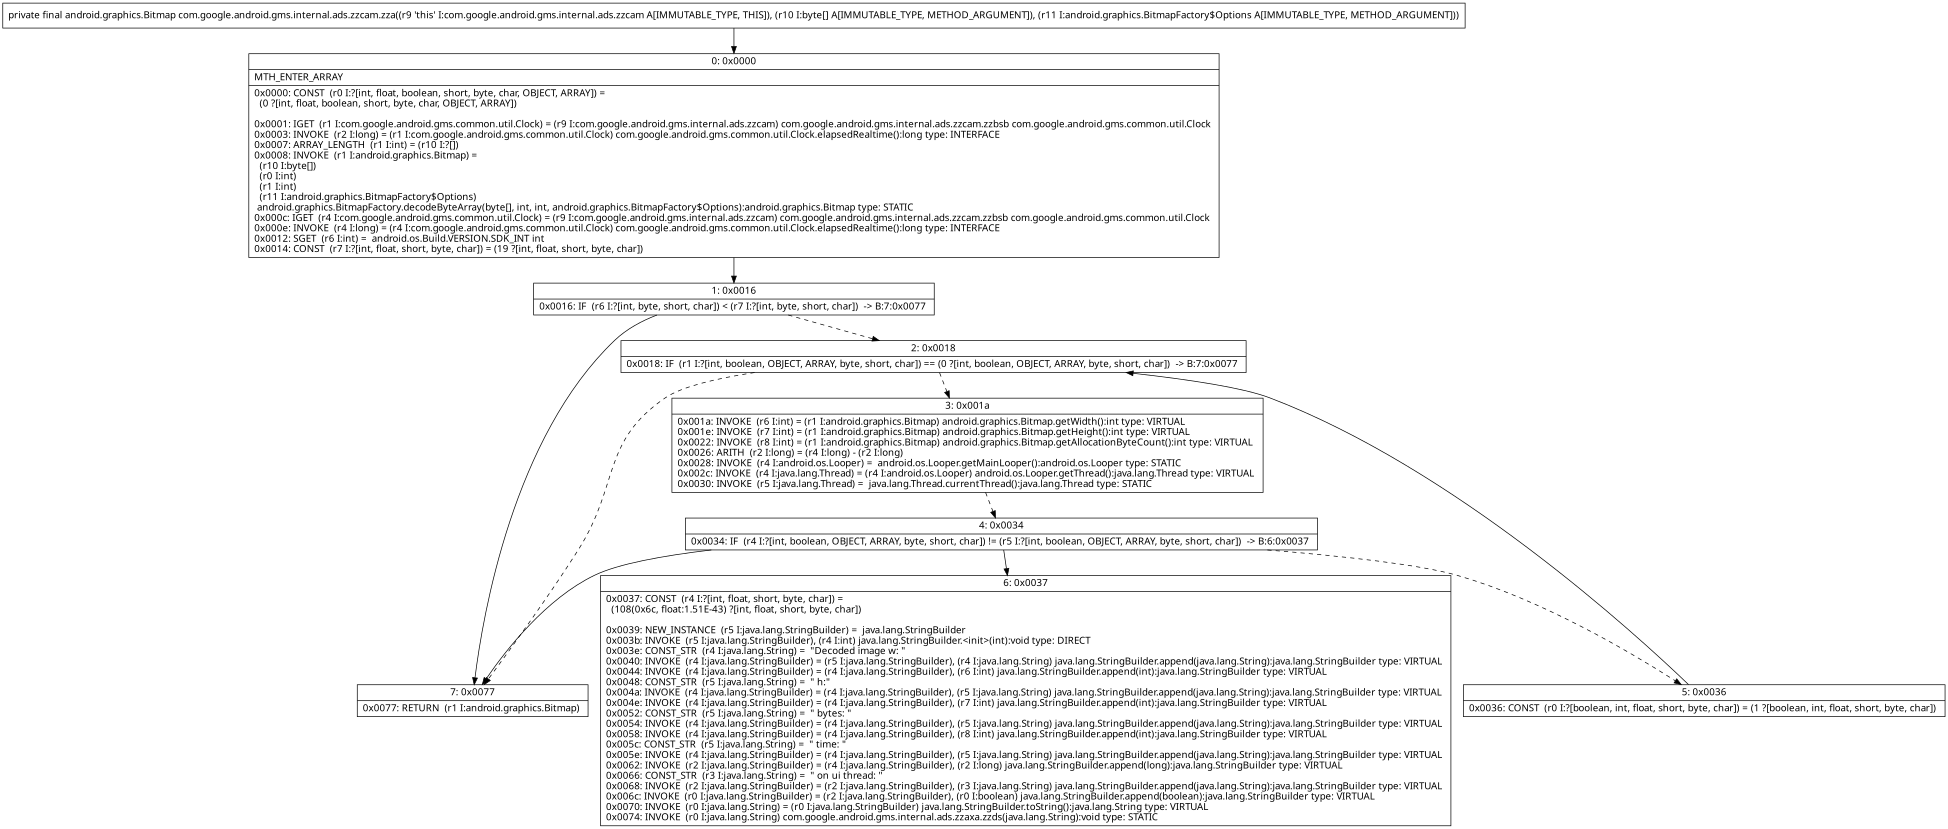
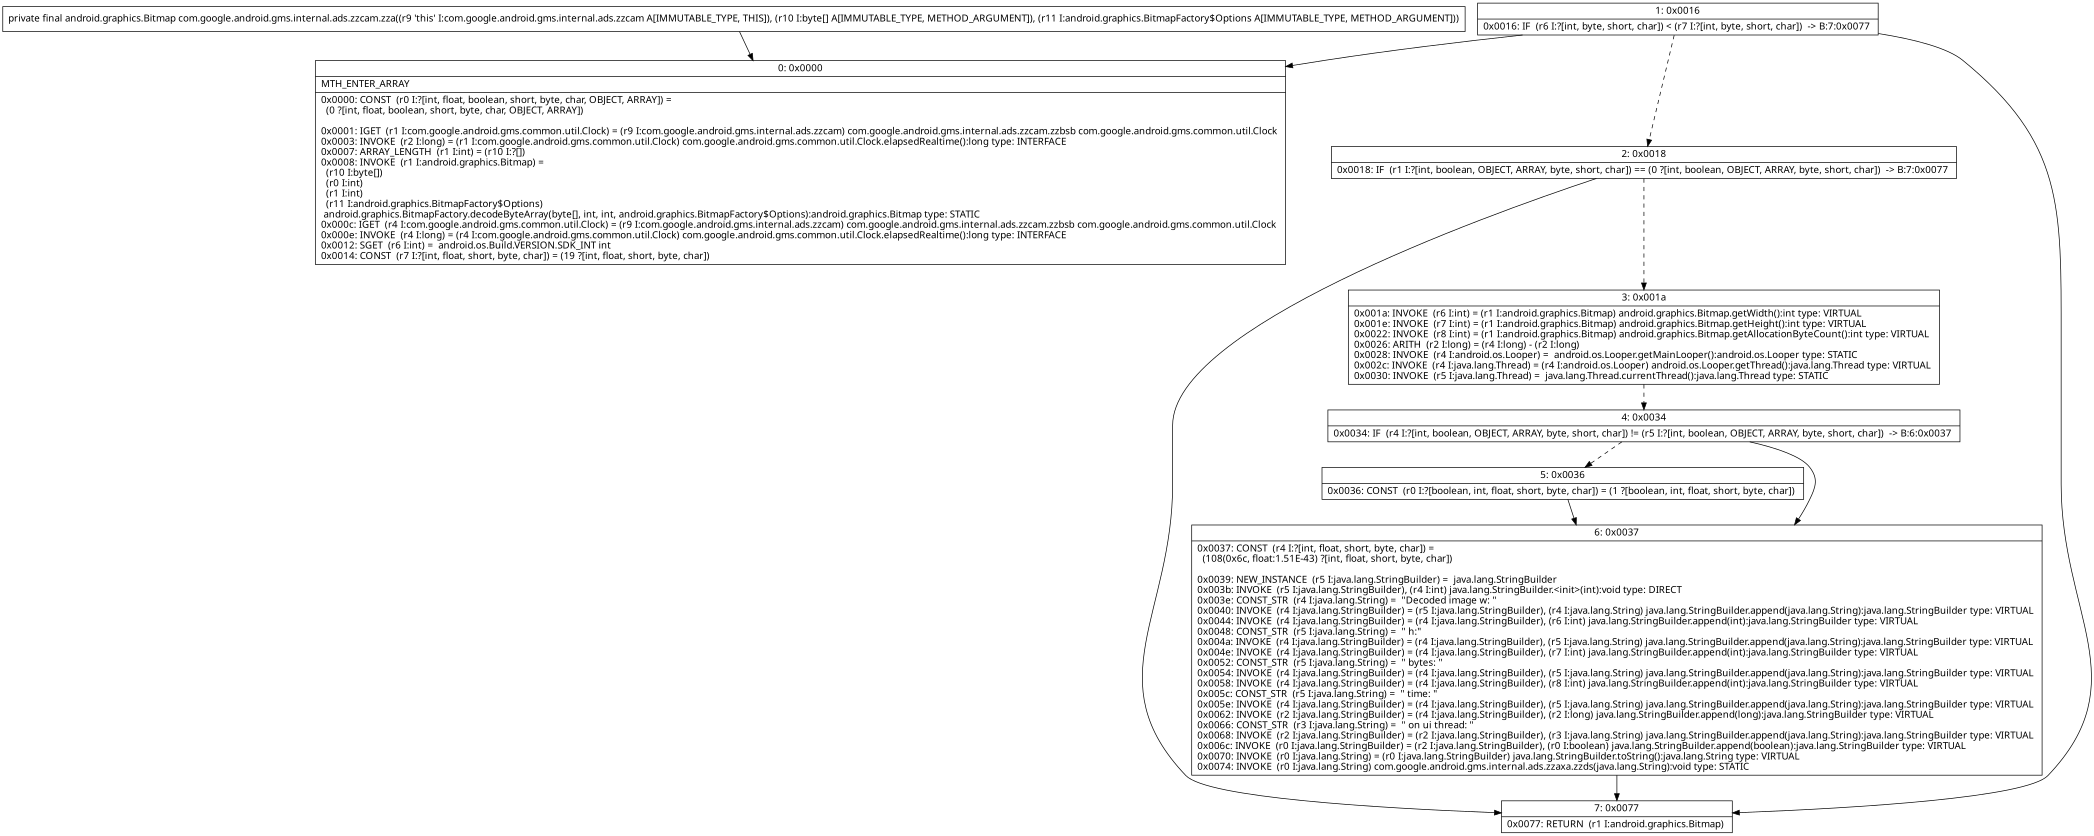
(734, 267) -> (1407, 49)
(1434, 483) -> (1571, 509)
(603, 498) -> (1171, 512)
(581, 583) -> (1617, 784)
